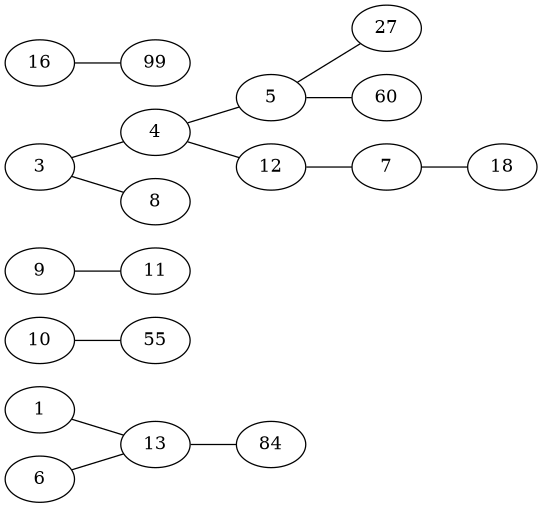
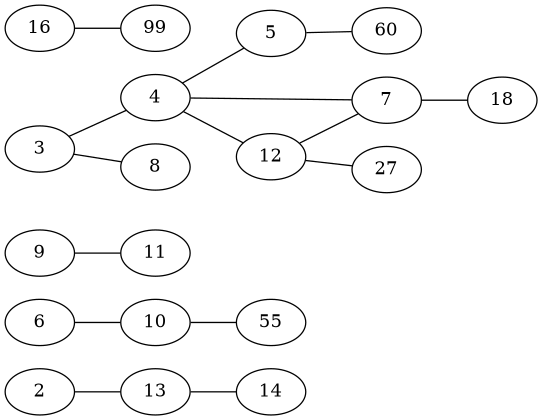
(329, 63) -> (329, 163)
none -> (271, 99)
(40, 410) -> (40, 392)
(271, 445) -> (271, 392)
(98, 462) -> (98, 322)
